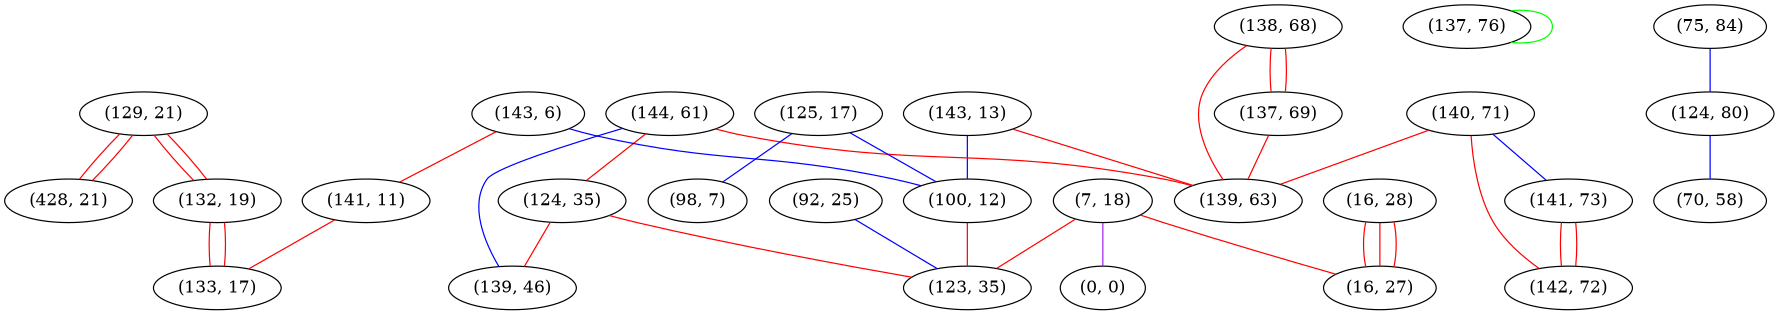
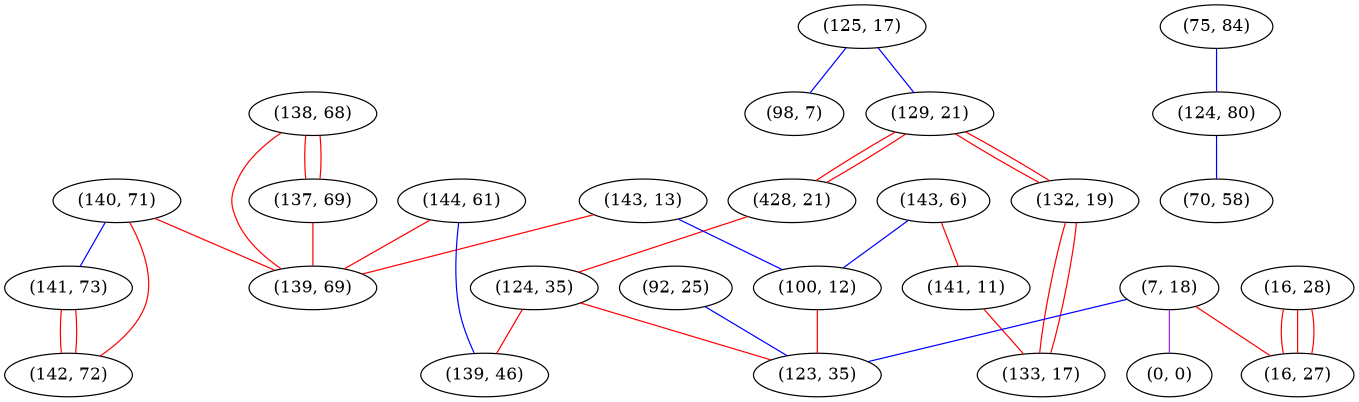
(1467, 27) -> none
(616, 157) -> (663, 244)
(904, 163) -> (896, 70)
(1238, 201) -> (313, 288)
(1036, 244) -> (991, 332)
